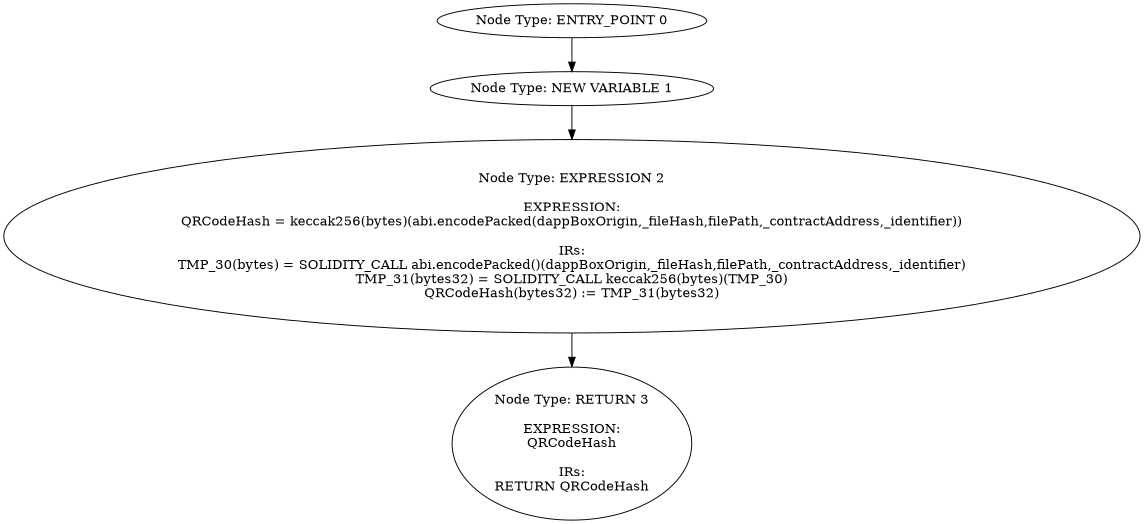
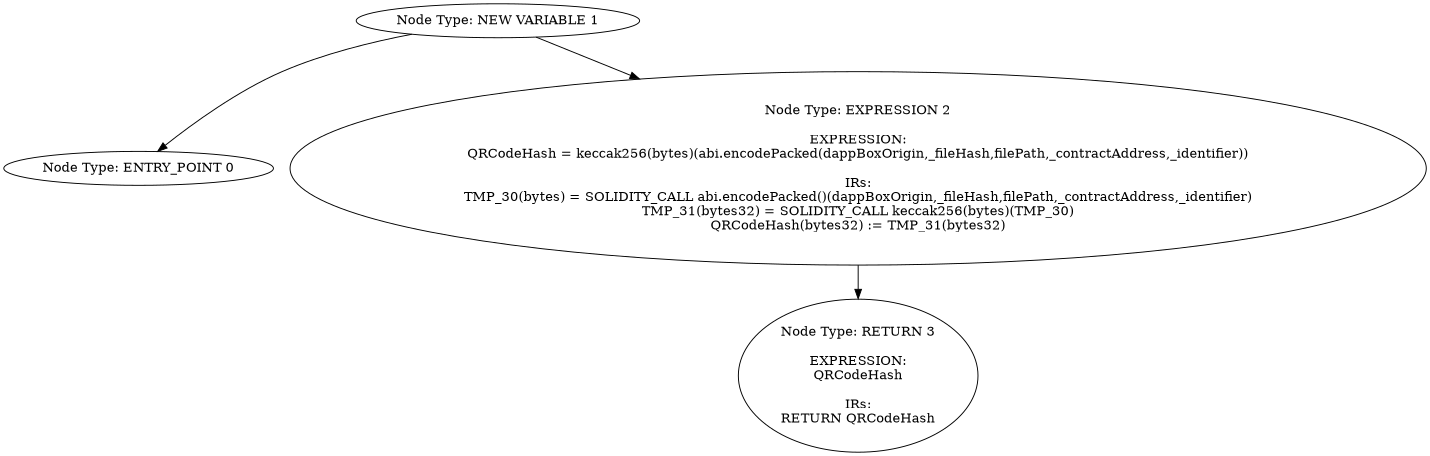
(572, 50) -> (281, 72)
